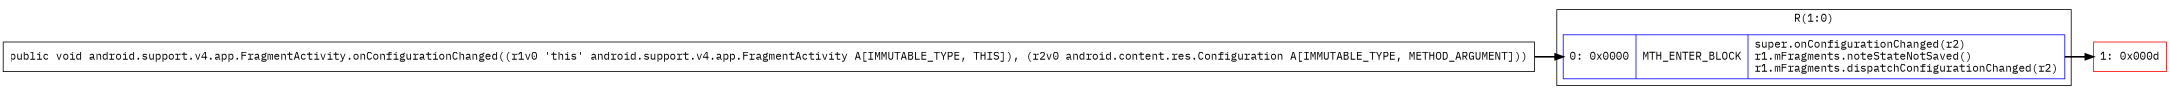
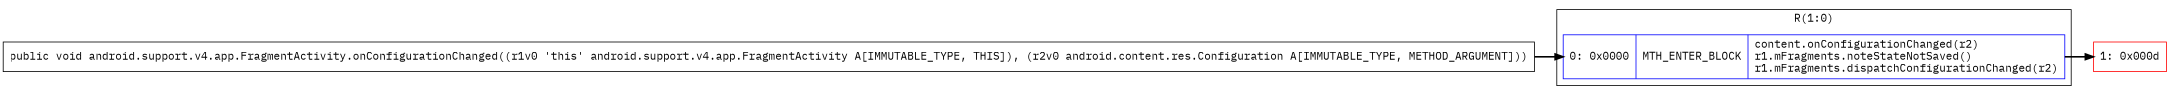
(1860, 44) -> (1867, 44)
